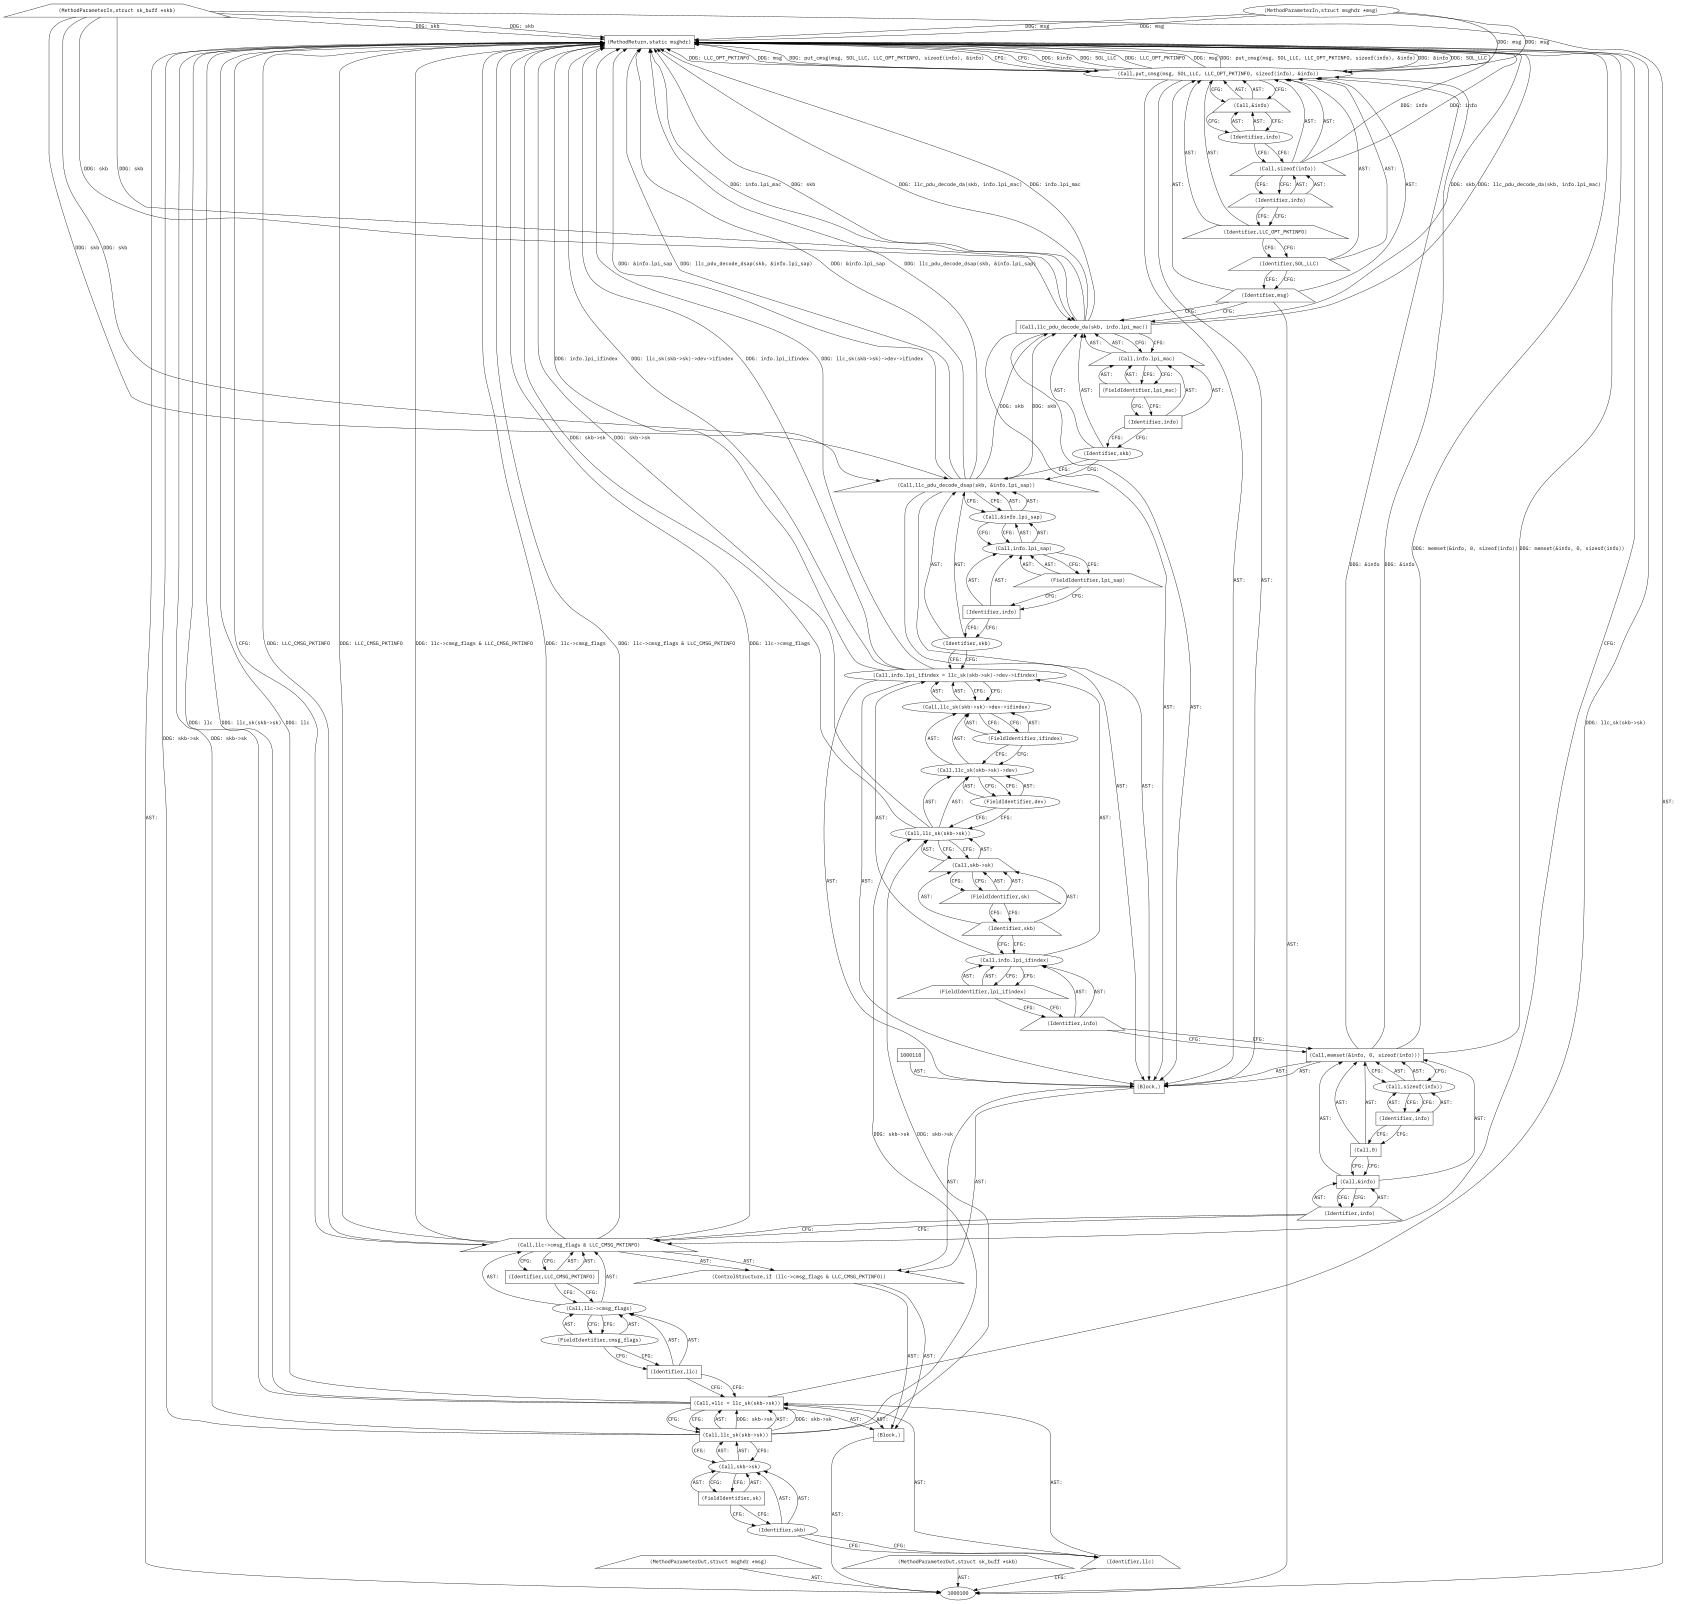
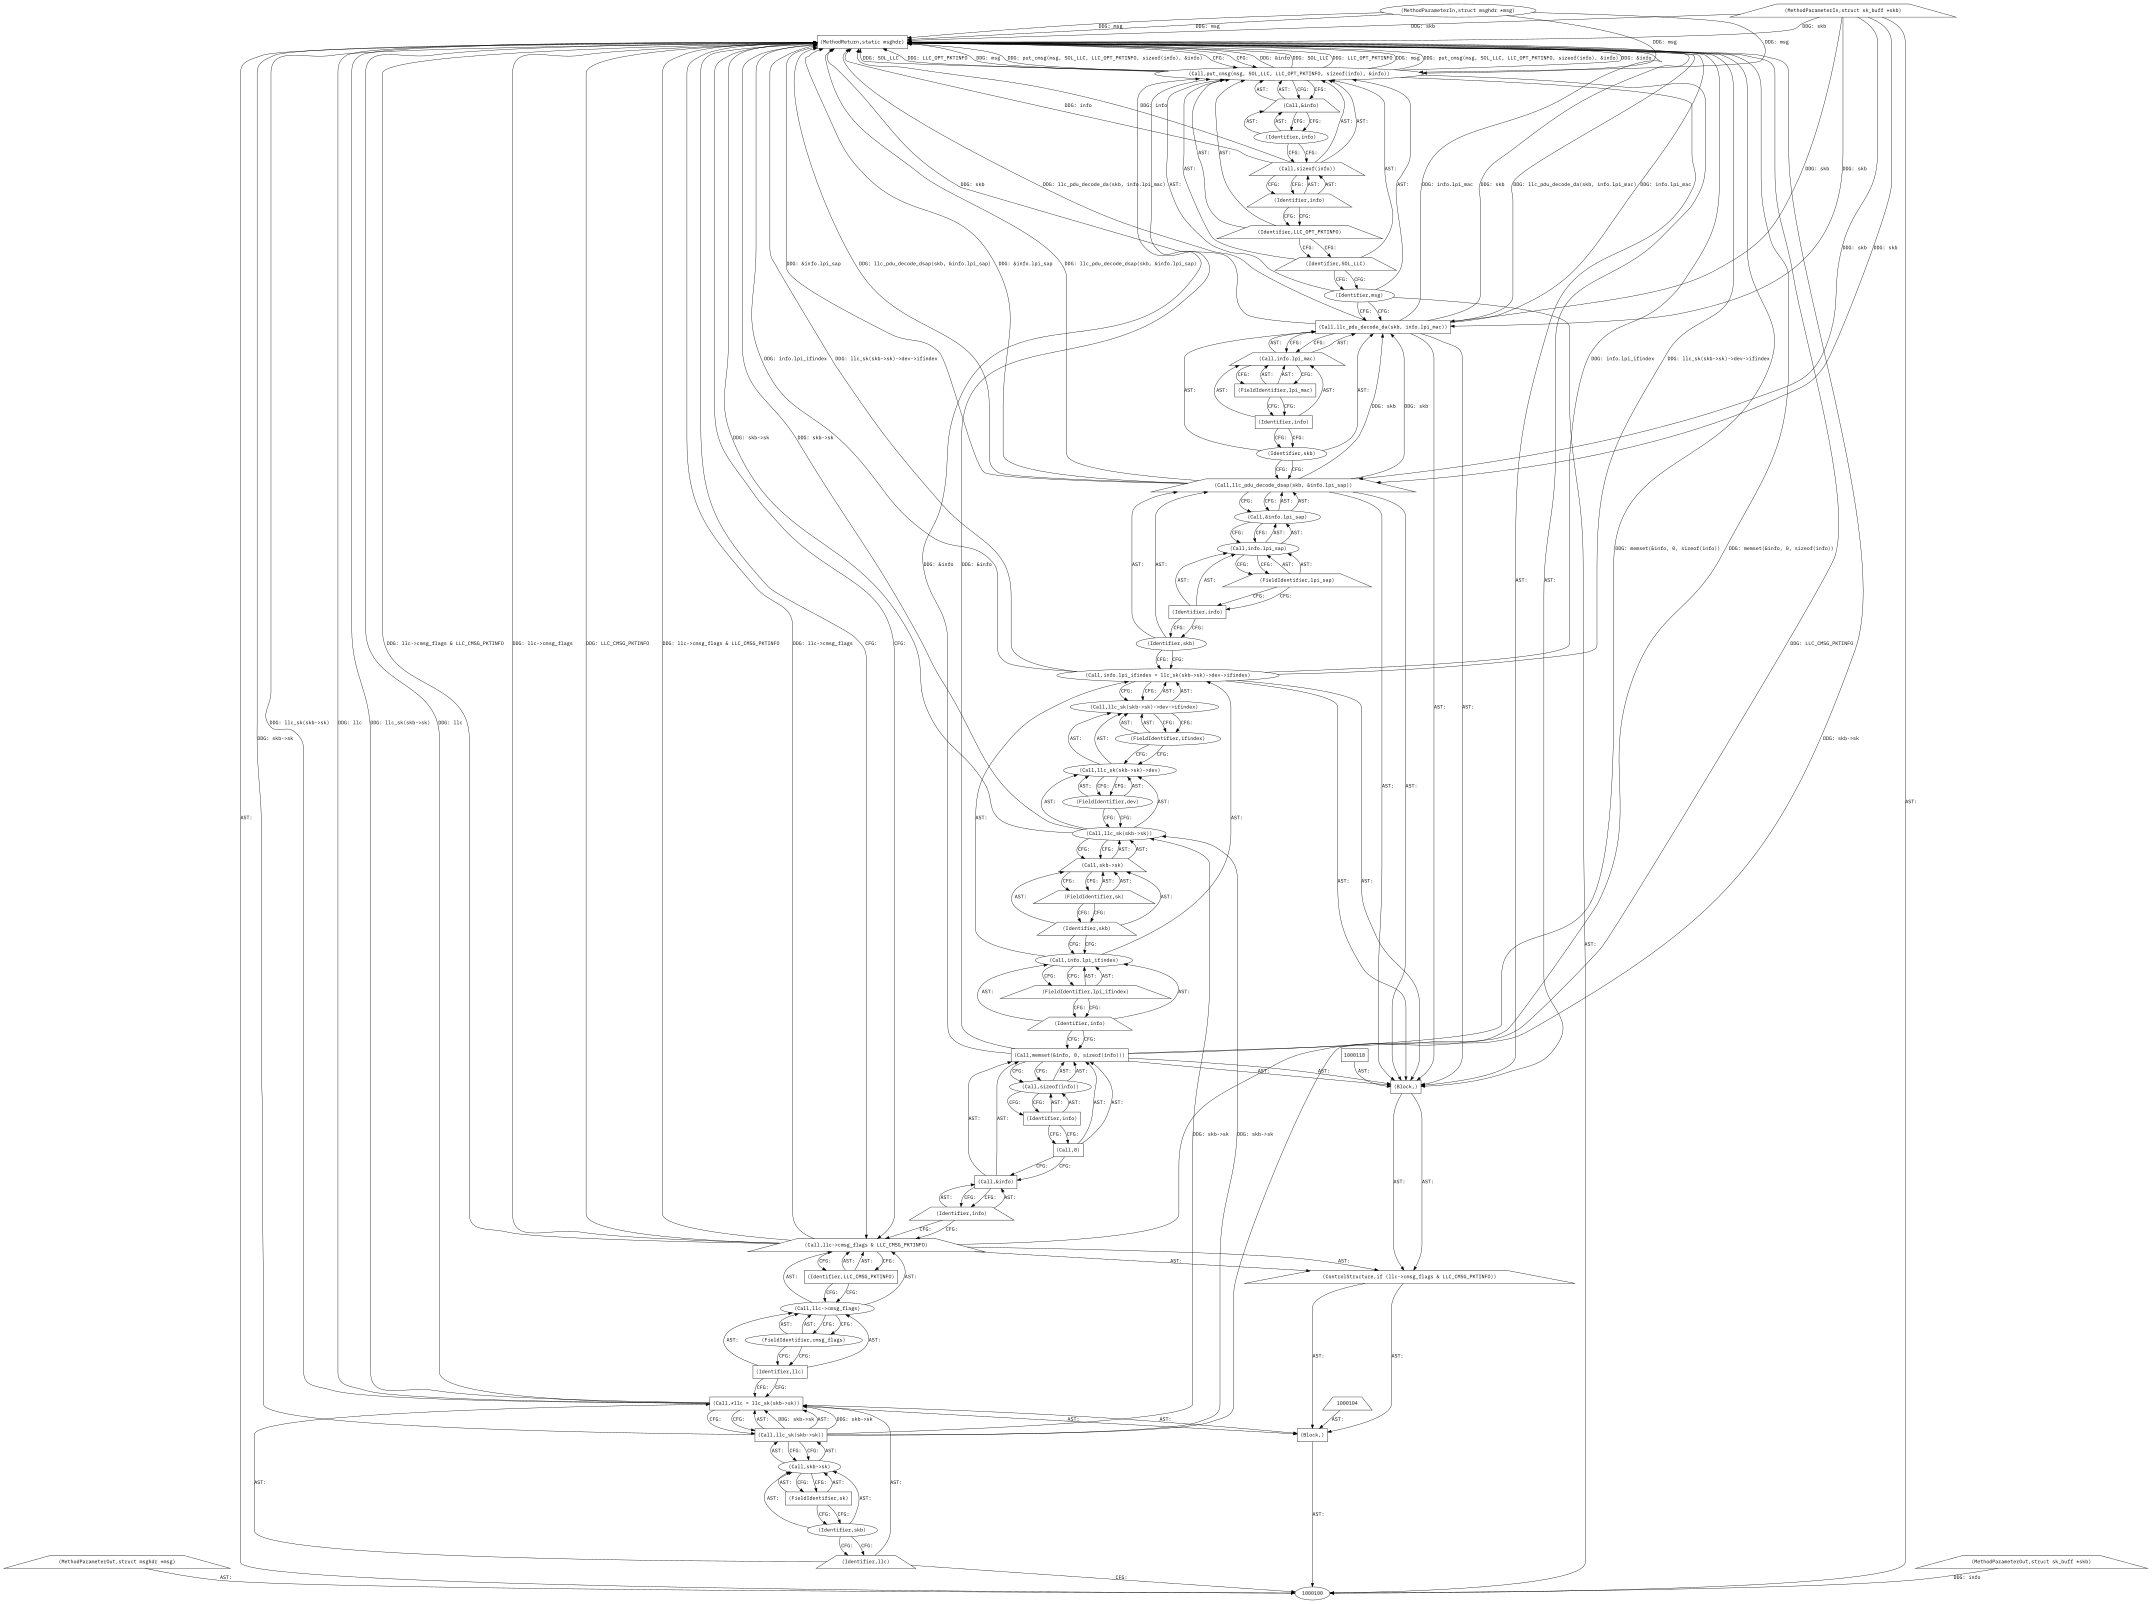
(1265, 295) -> (1359, 295)
none -> (1347, 1404)
(966, 1578) -> (1967, 1578)
